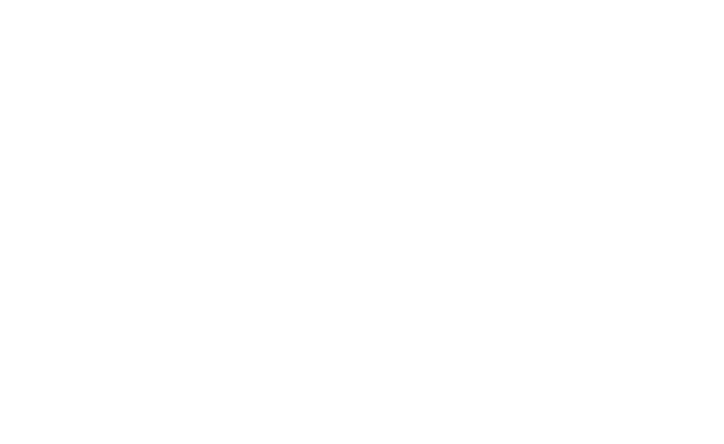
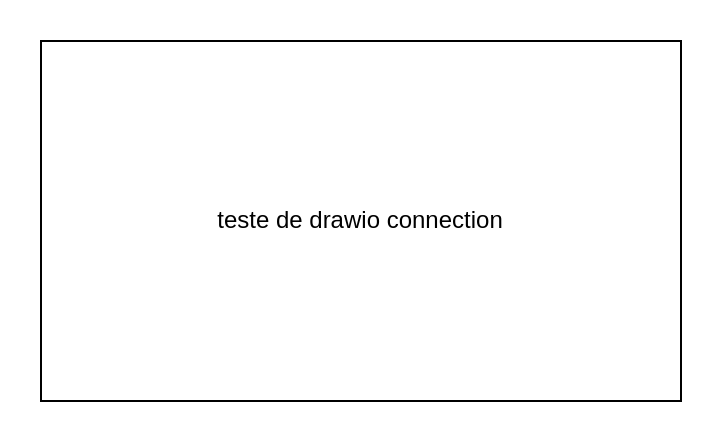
none -> (361, 221)
